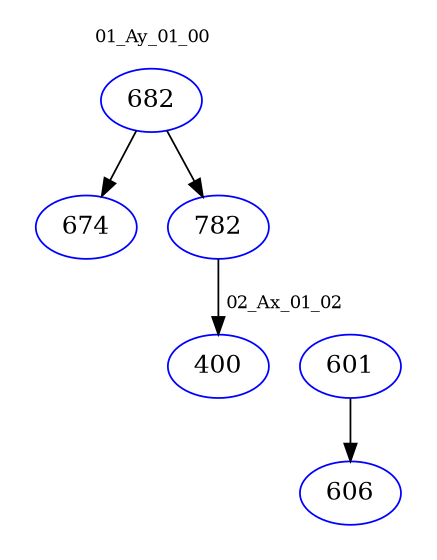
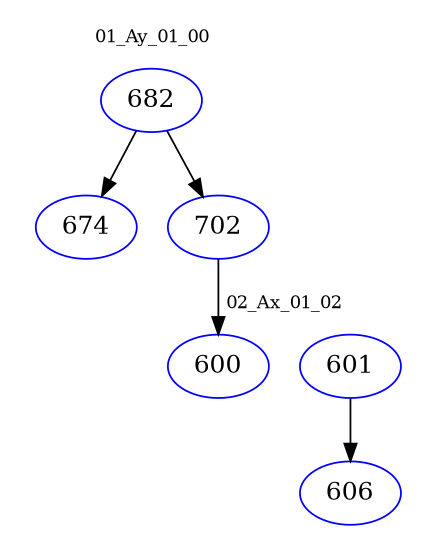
(218, 227) -> (218, 227)
(218, 366) -> (218, 366)
